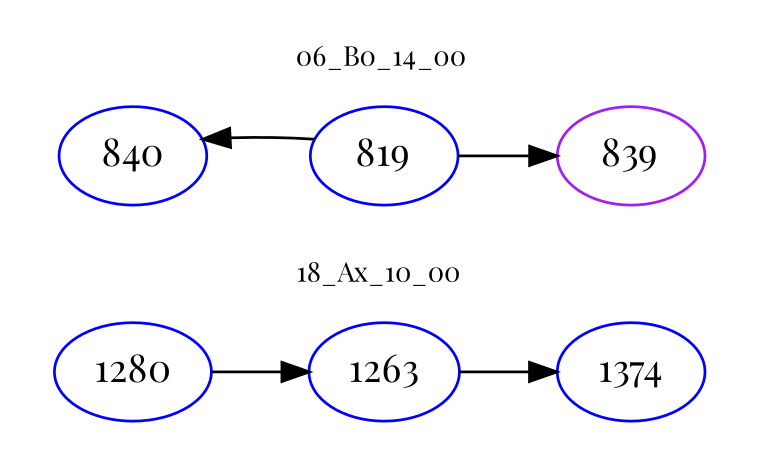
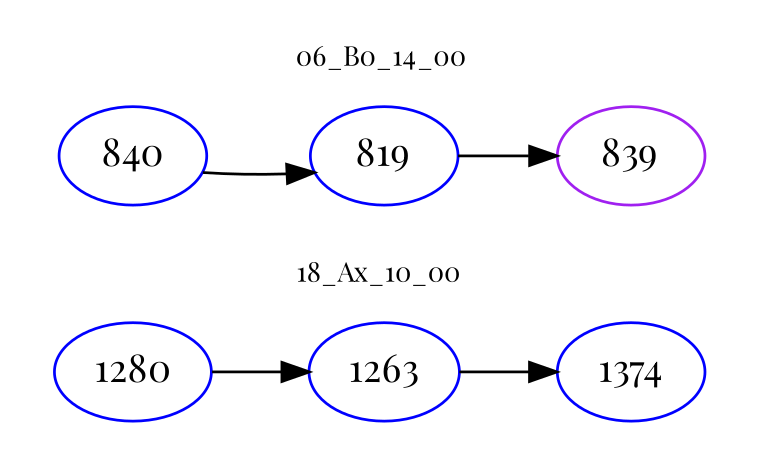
(273, 138) -> (245, 174)
